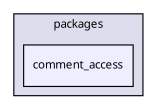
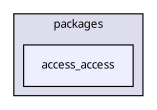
(78, 66) -> (78, 66)
